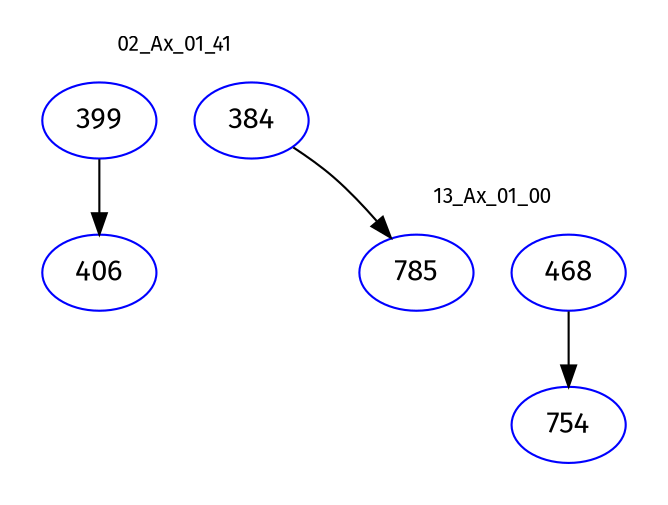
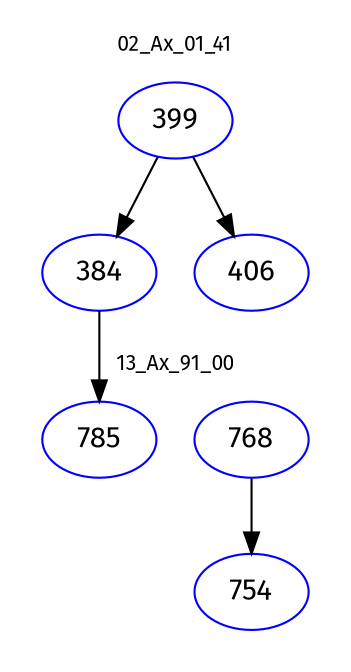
none -> (142, 187)
(493, 198) -> (175, 365)
(569, 273) -> (252, 440)
